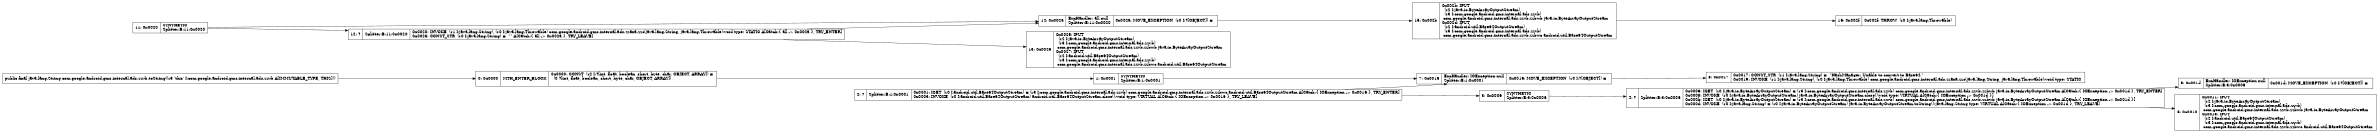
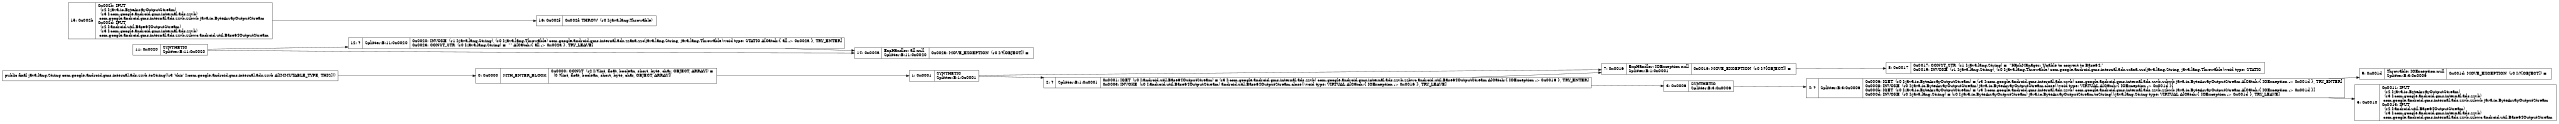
(1313, 21) -> none
(1128, 50) -> none
none -> (1010, 77)
(2236, 81) -> (2416, 72)
